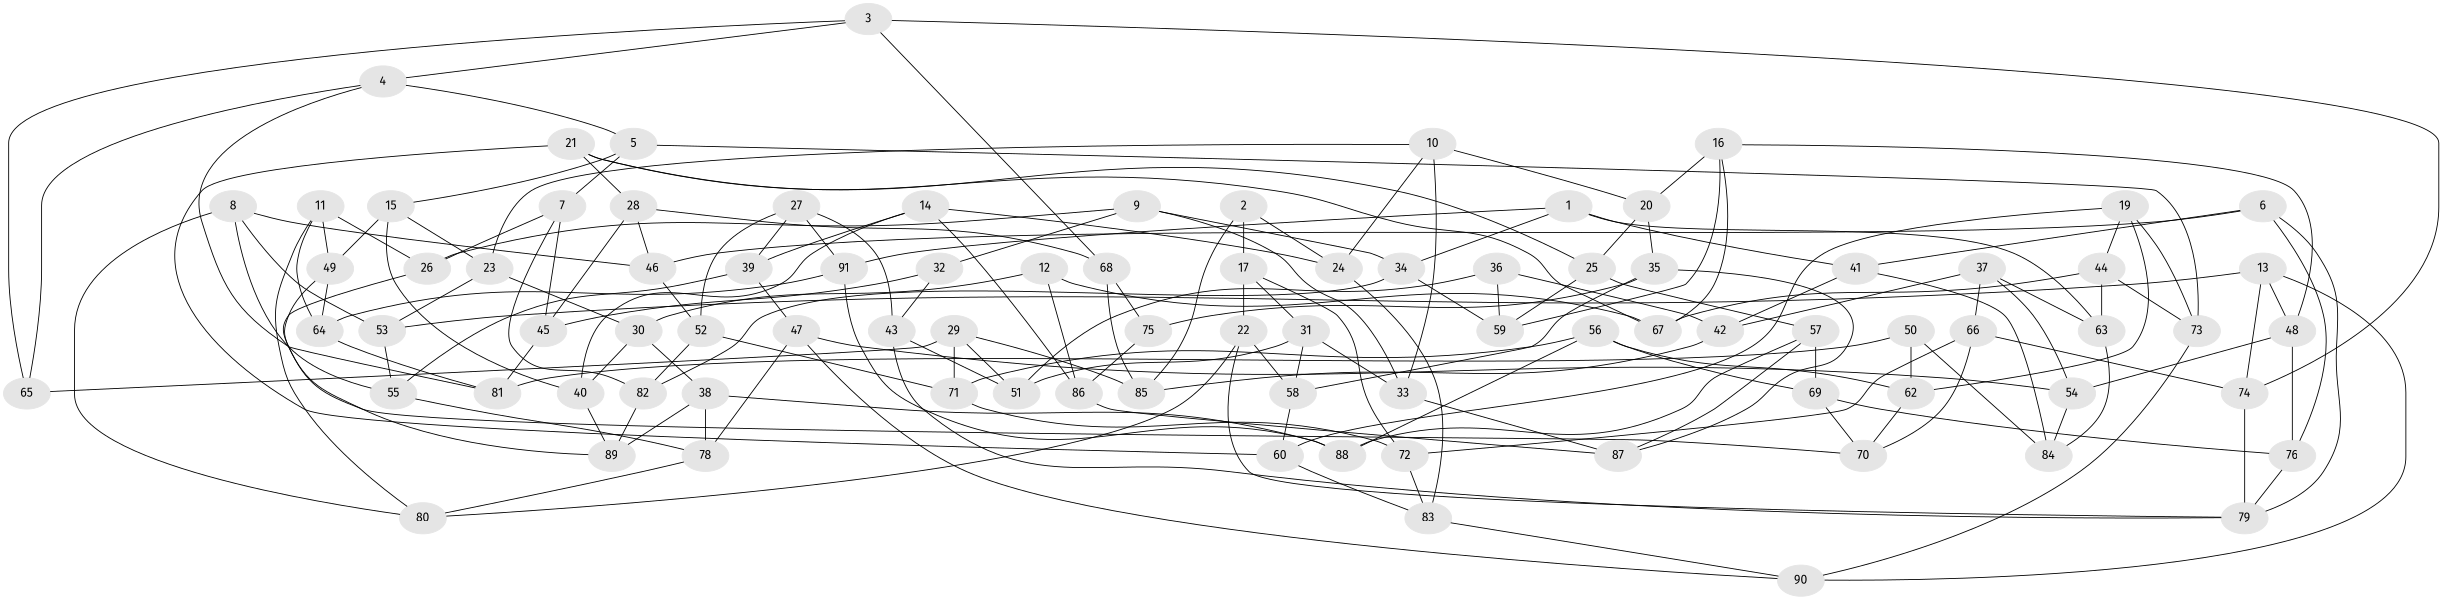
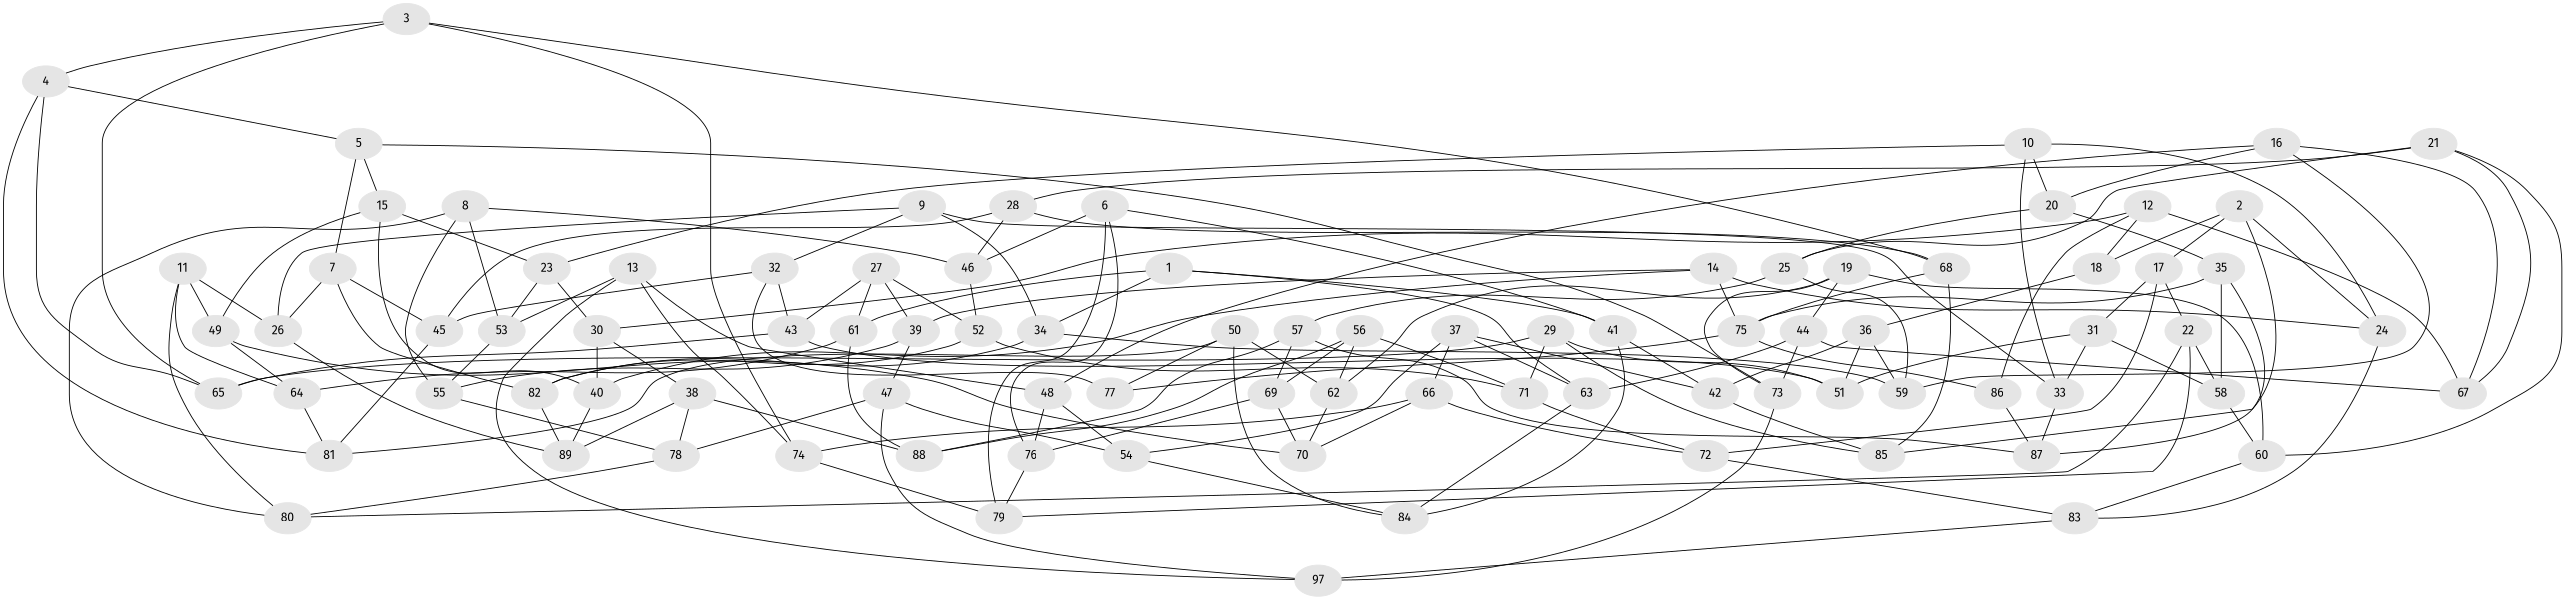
(844, 269) -> (854, 331)
none -> (2096, 269)
(1013, 305) -> (1730, 305)
none -> (1110, 393)
(1219, 471) -> (502, 354)
(1801, 581) -> (1318, 581)
